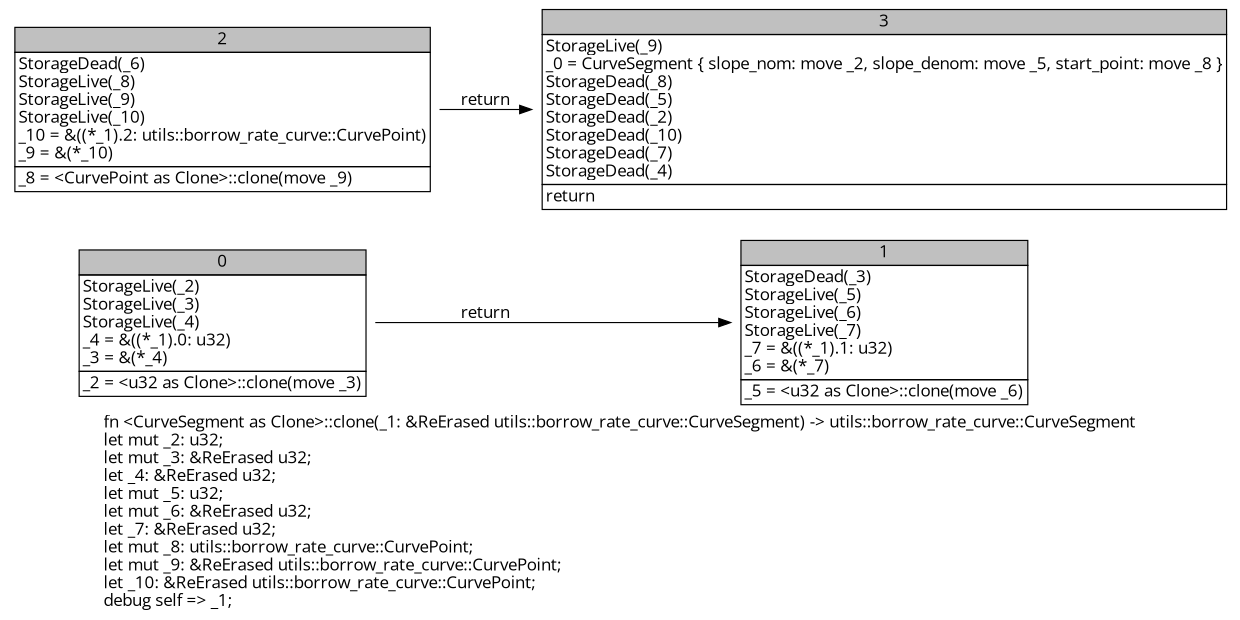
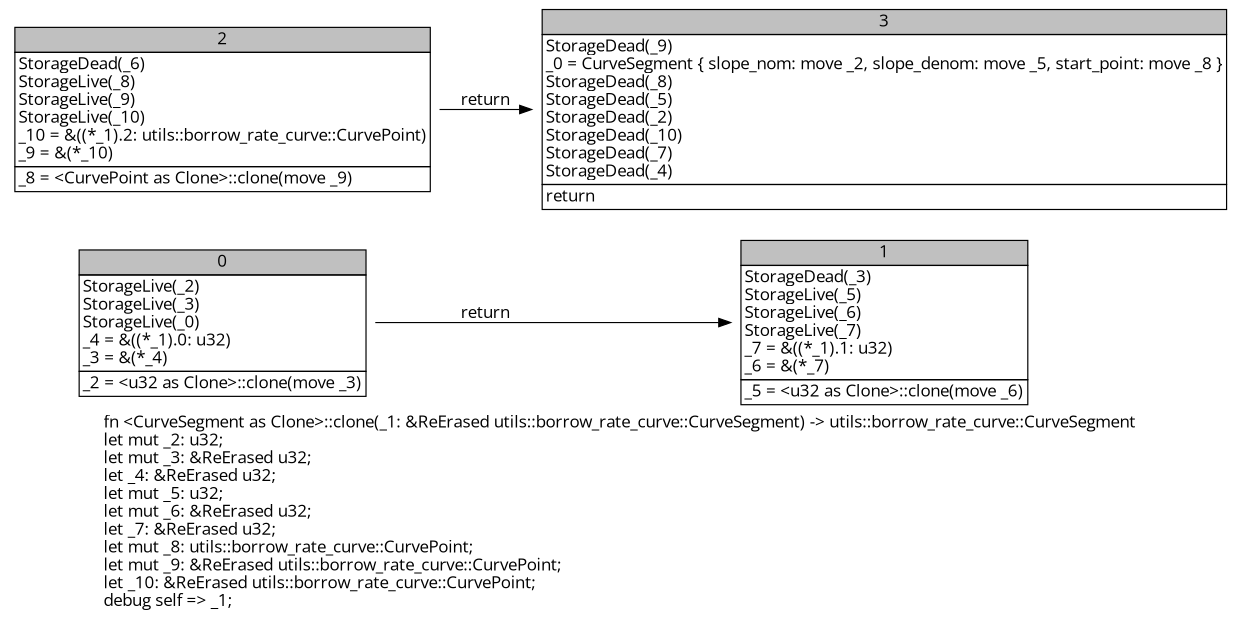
(605, 46) -> (609, 46)
(142, 323) -> (142, 323)
